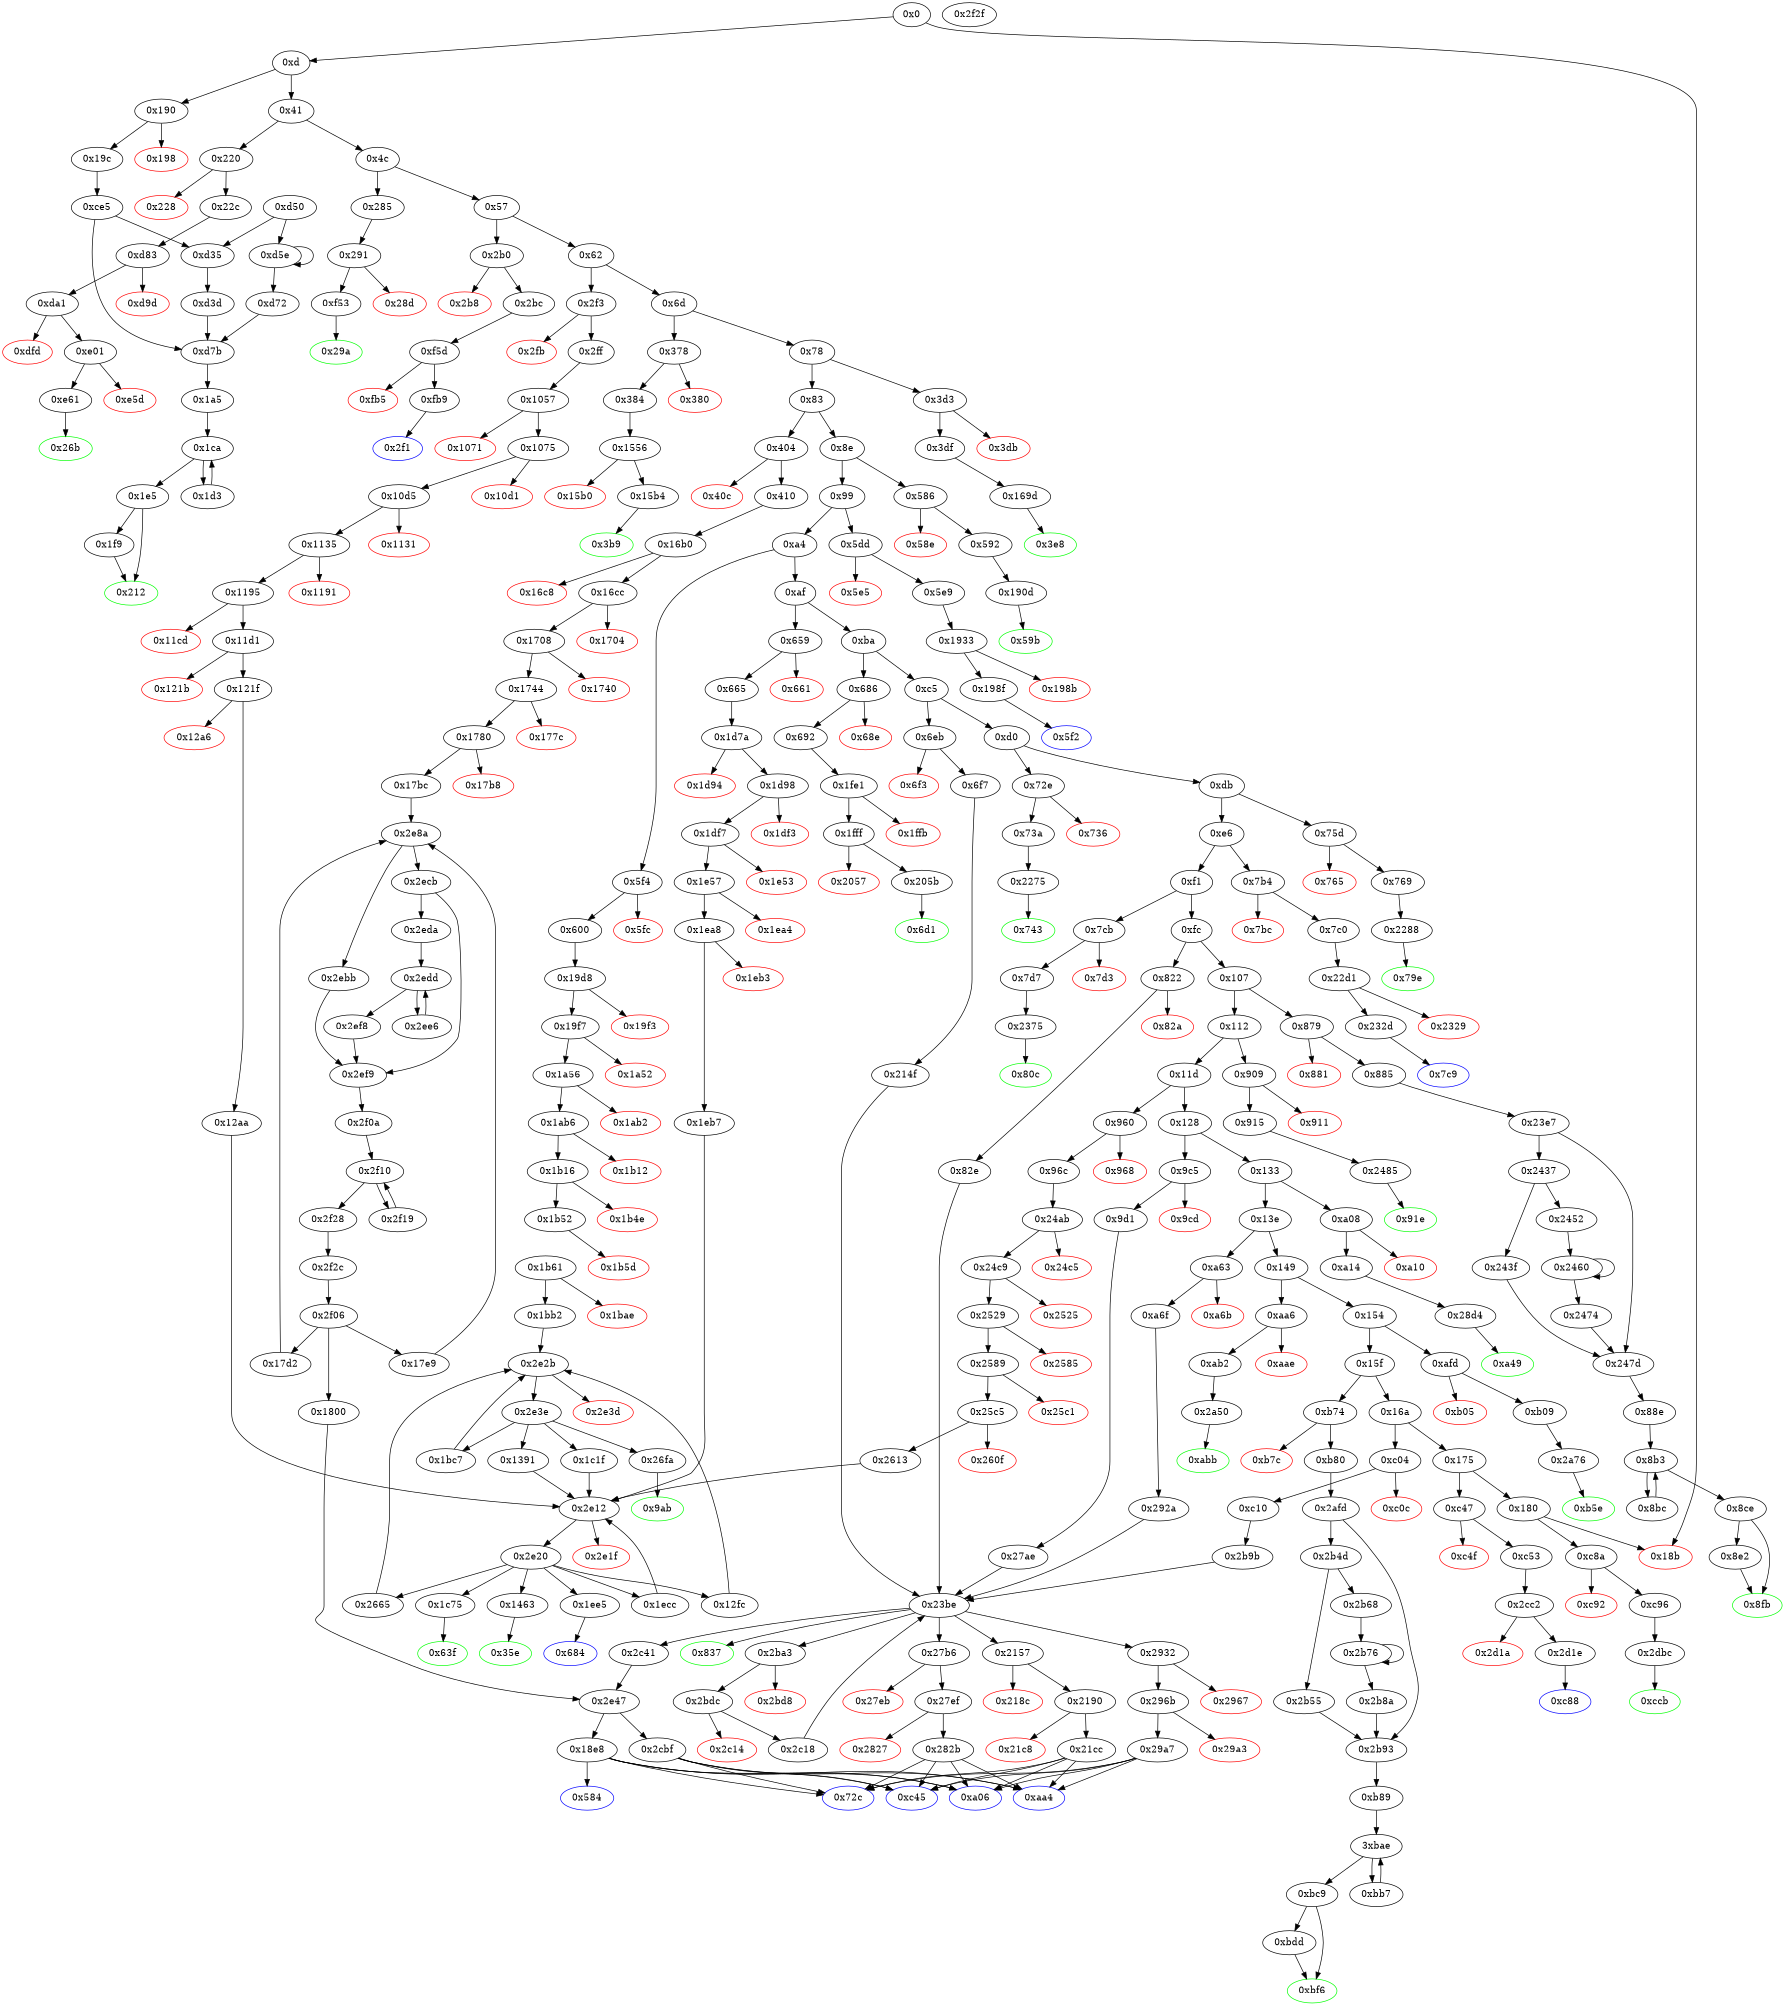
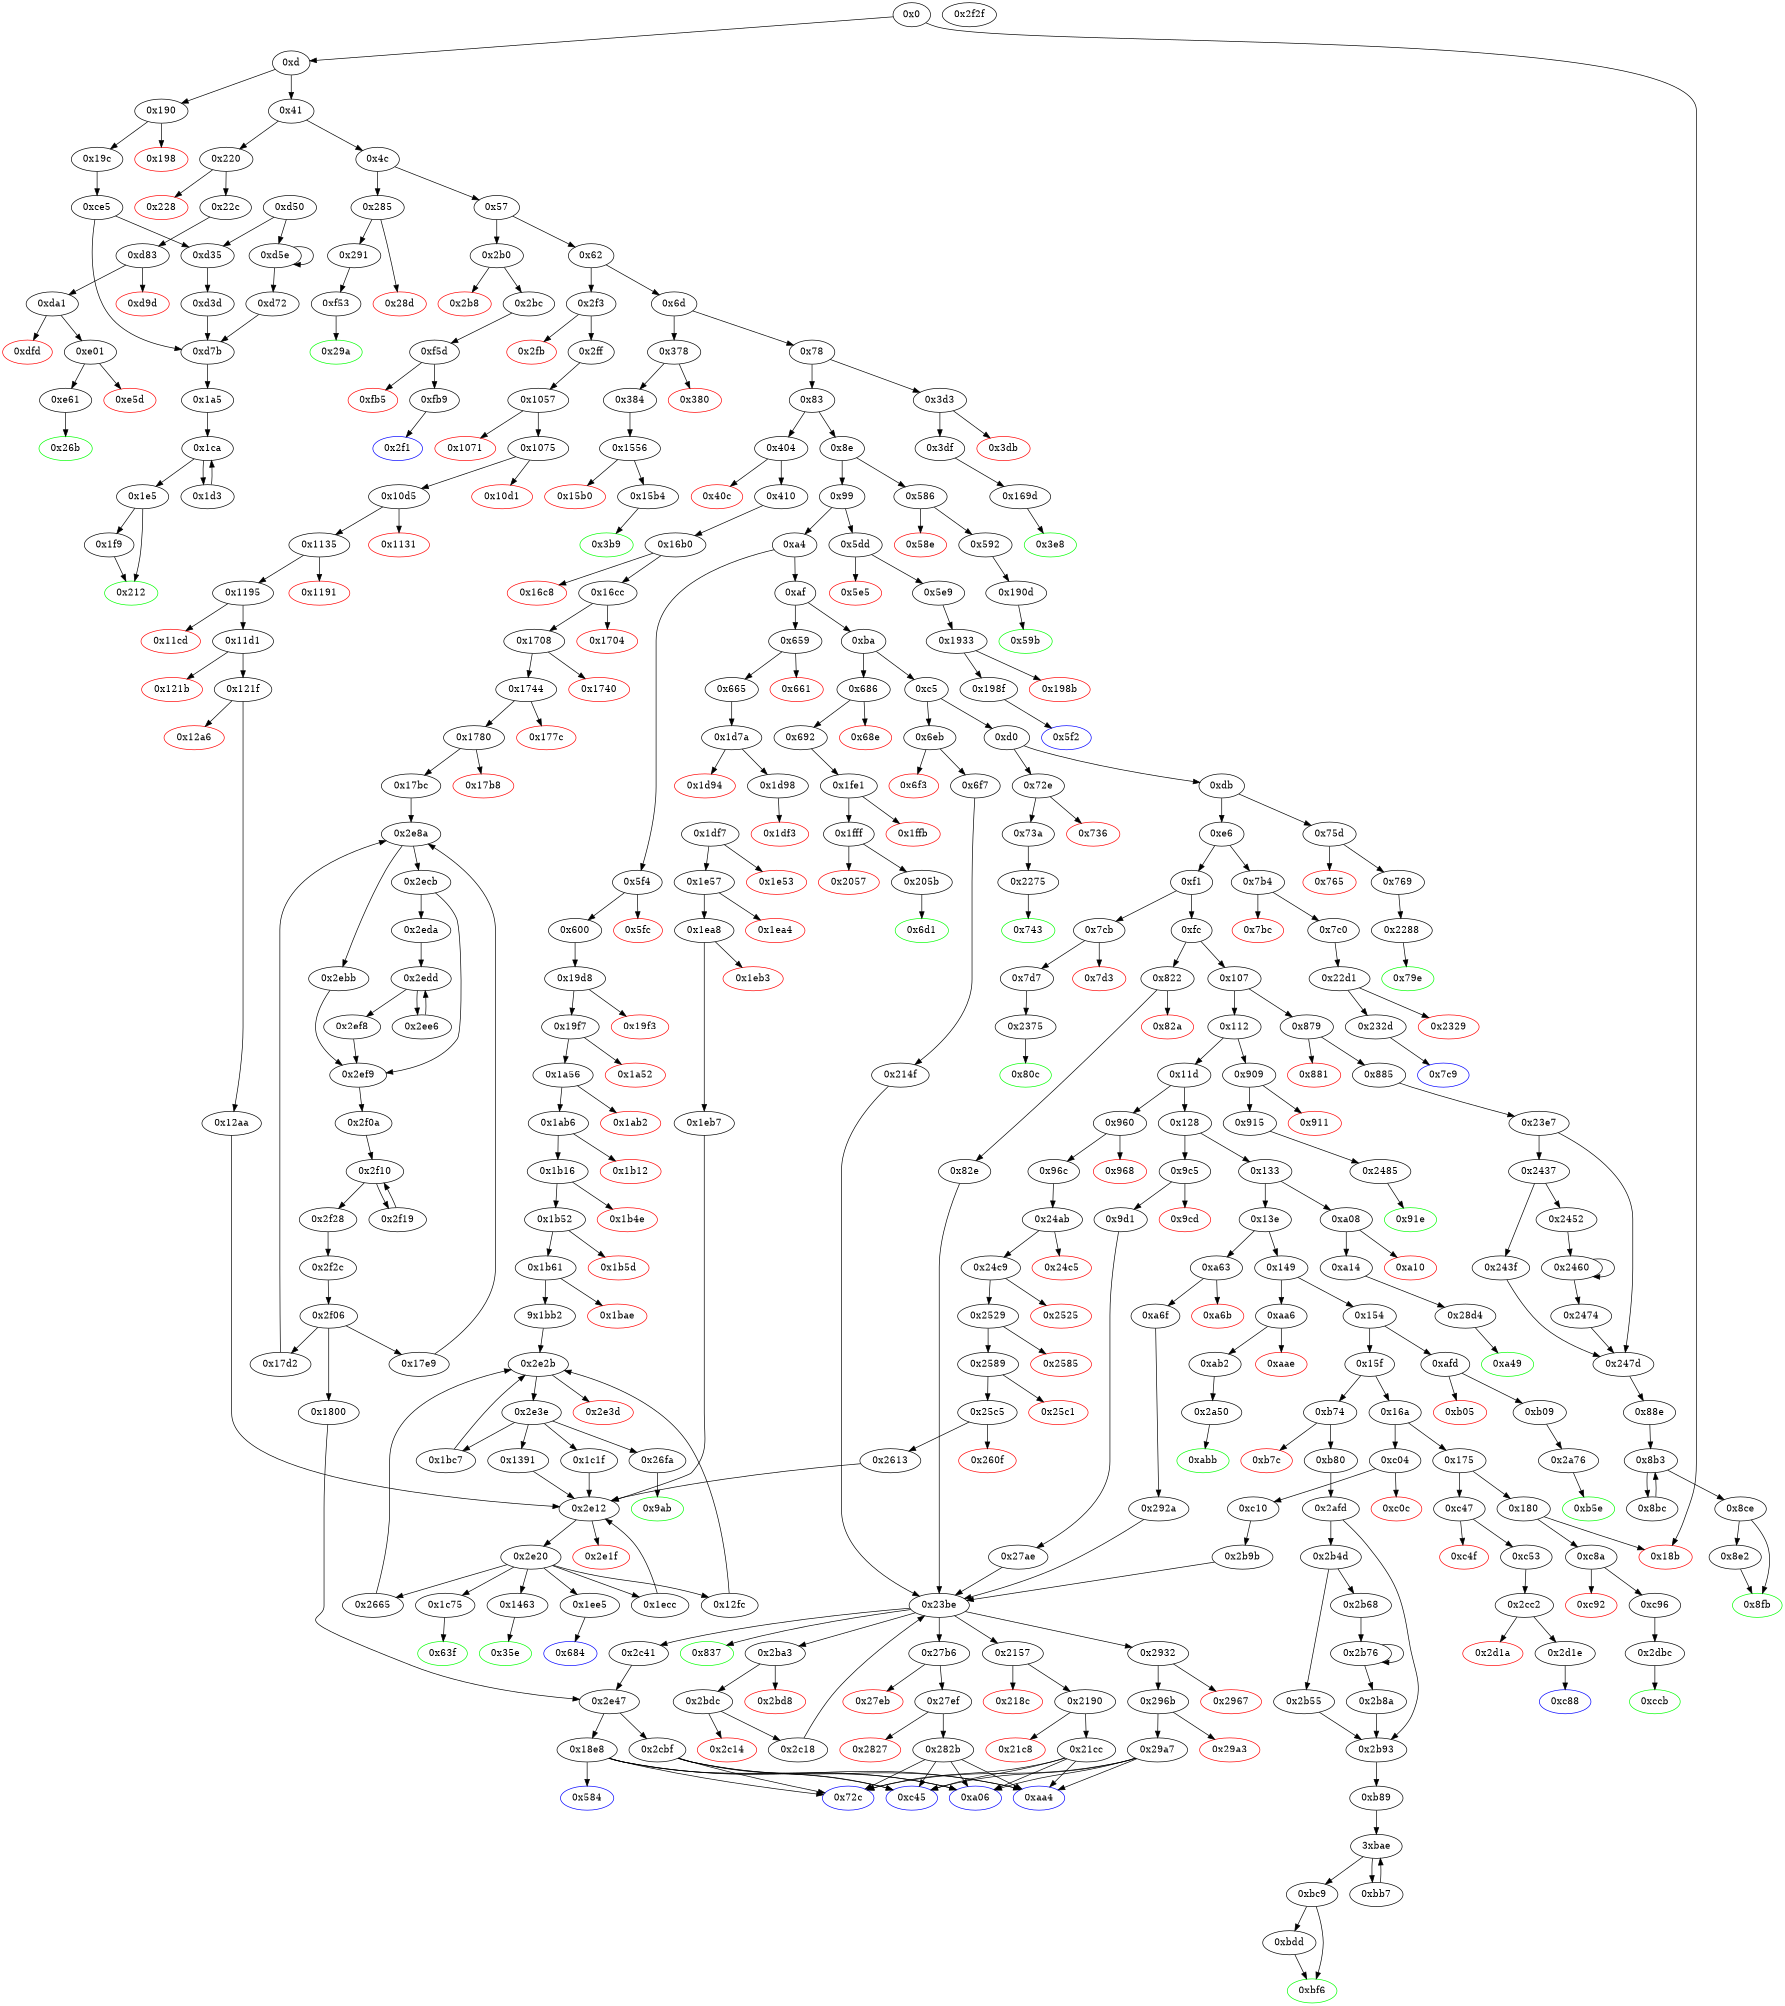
(375, 277) -> (389, 252)
(747, 808) -> none
none -> (551, 1241)
(545, 1316) -> (545, 1316)
